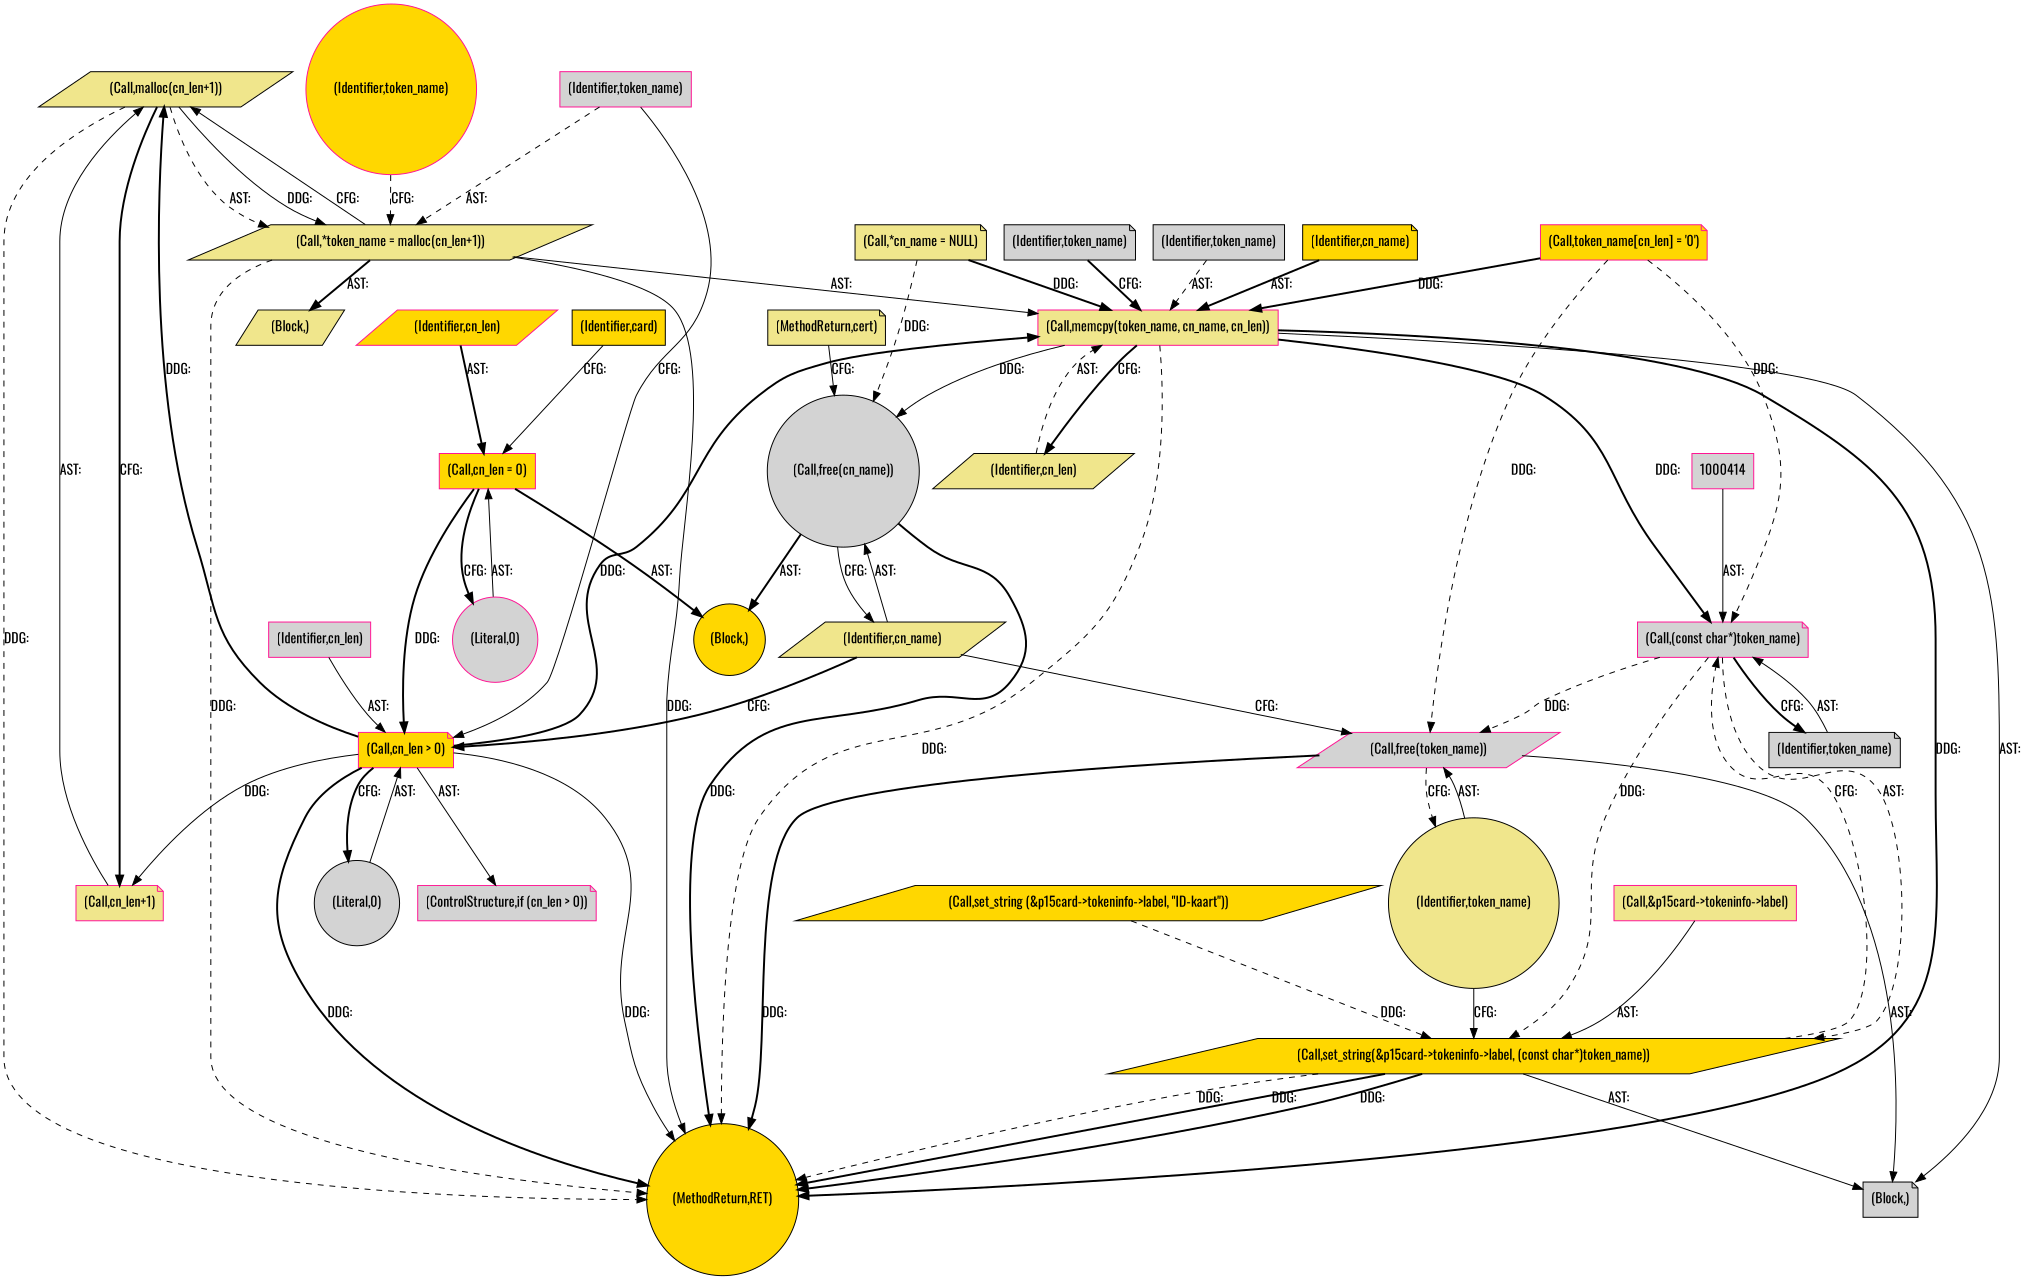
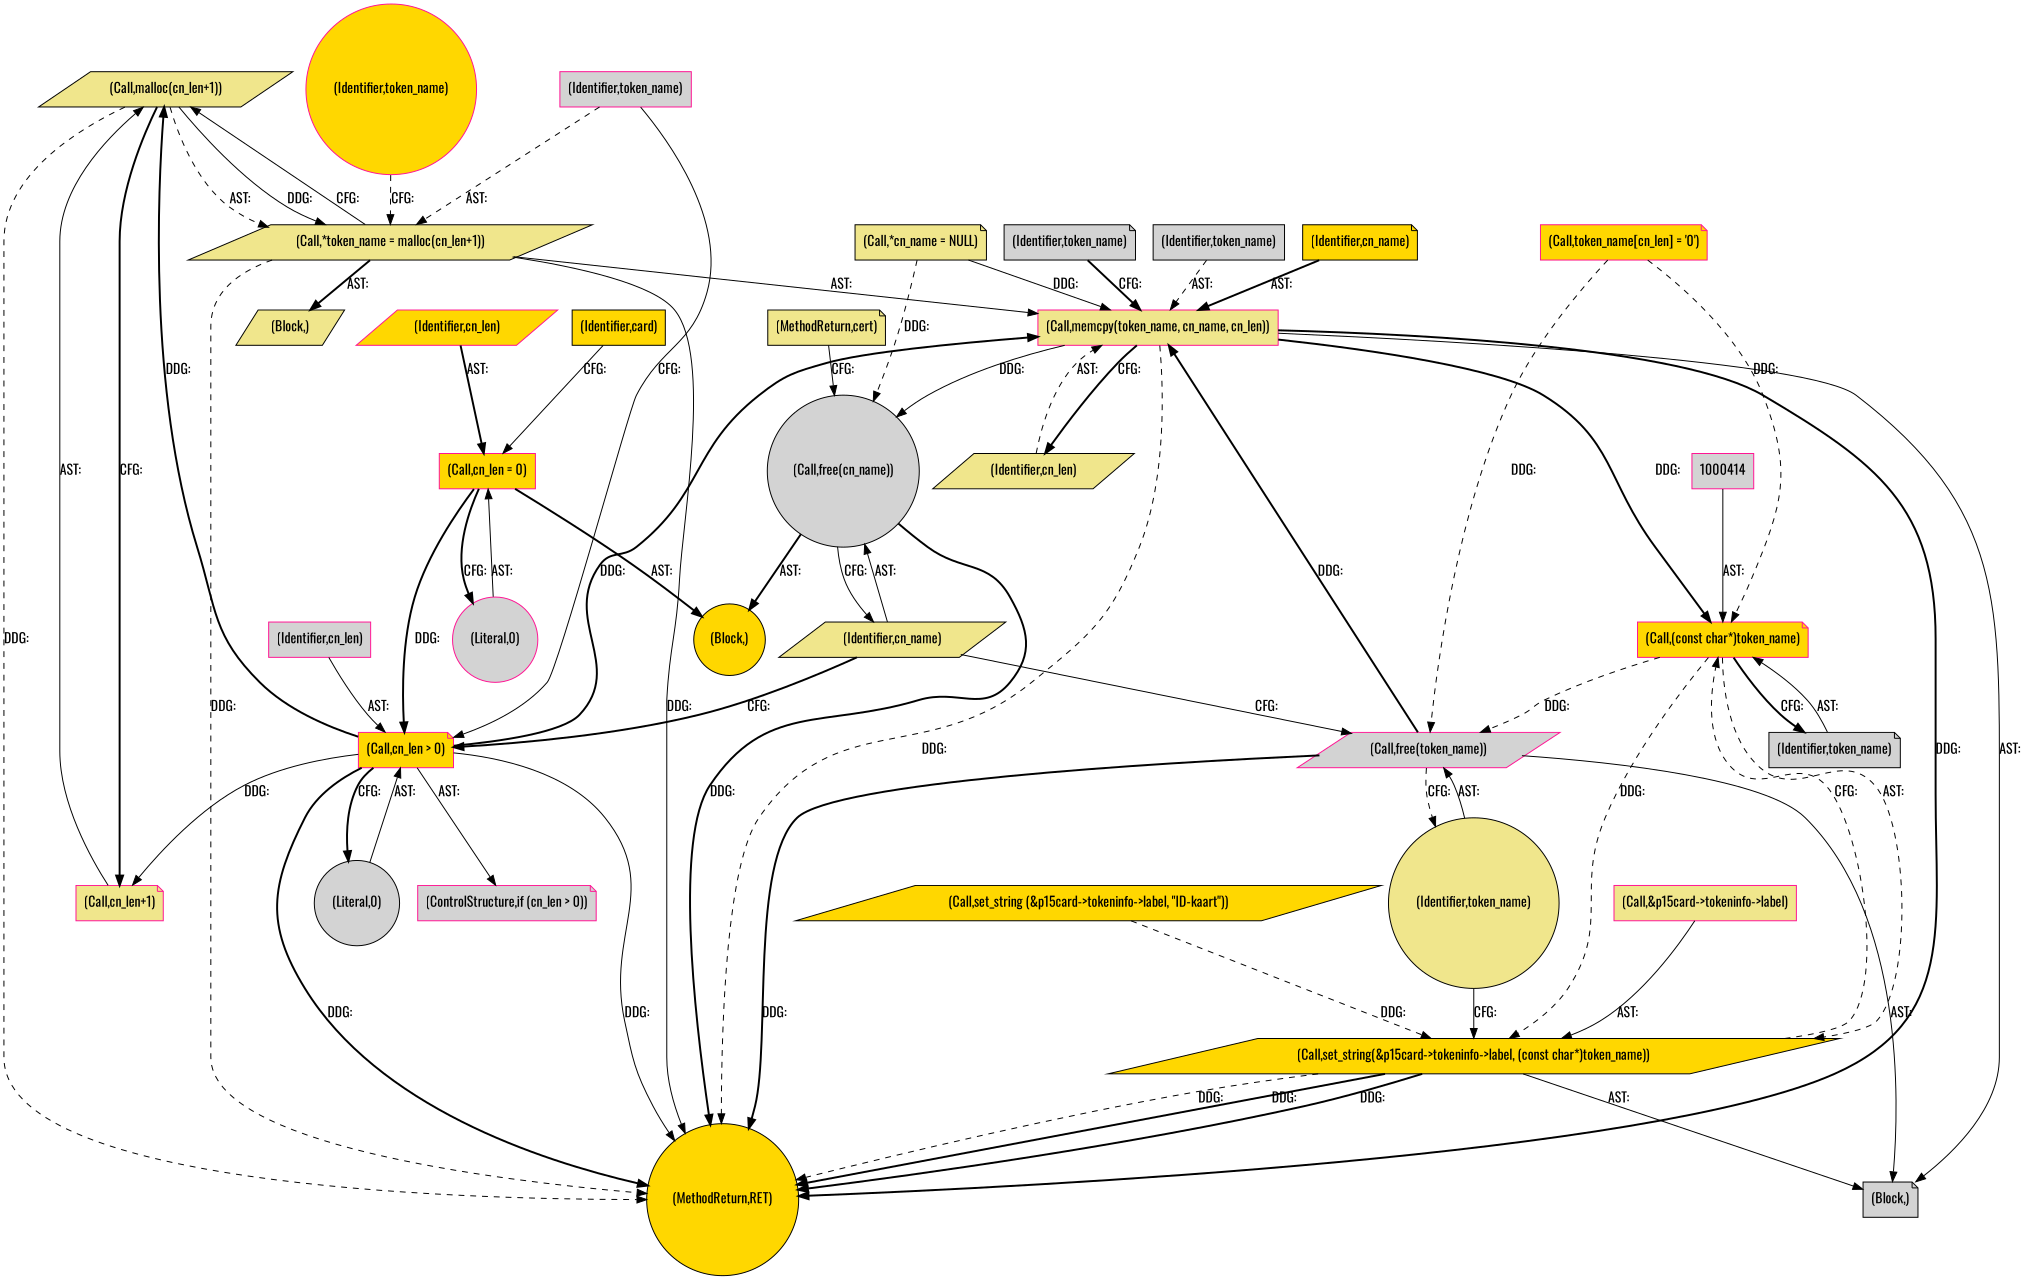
(1035, 283) -> (1035, 283)
(1401, 283) -> (1296, 543)
(1723, 640) -> (1723, 640)
